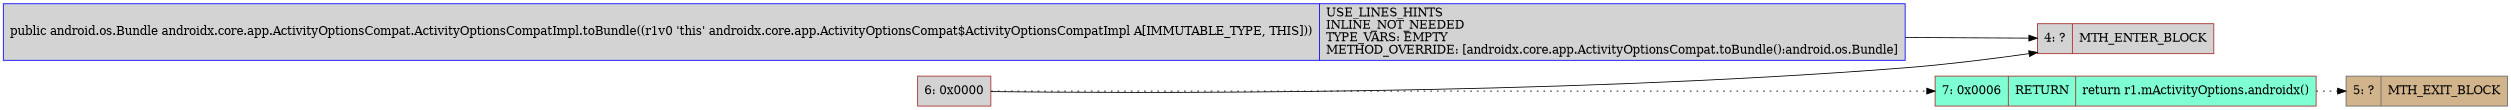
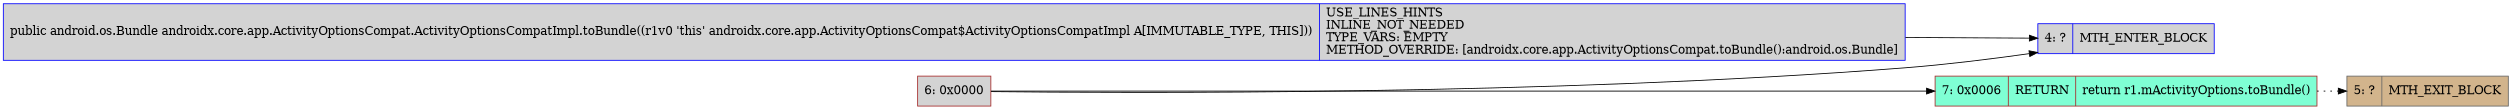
(2126, 39) -> (2126, 39)
(1552, 91) -> (1552, 91)
(2196, 91) -> (2196, 91)
